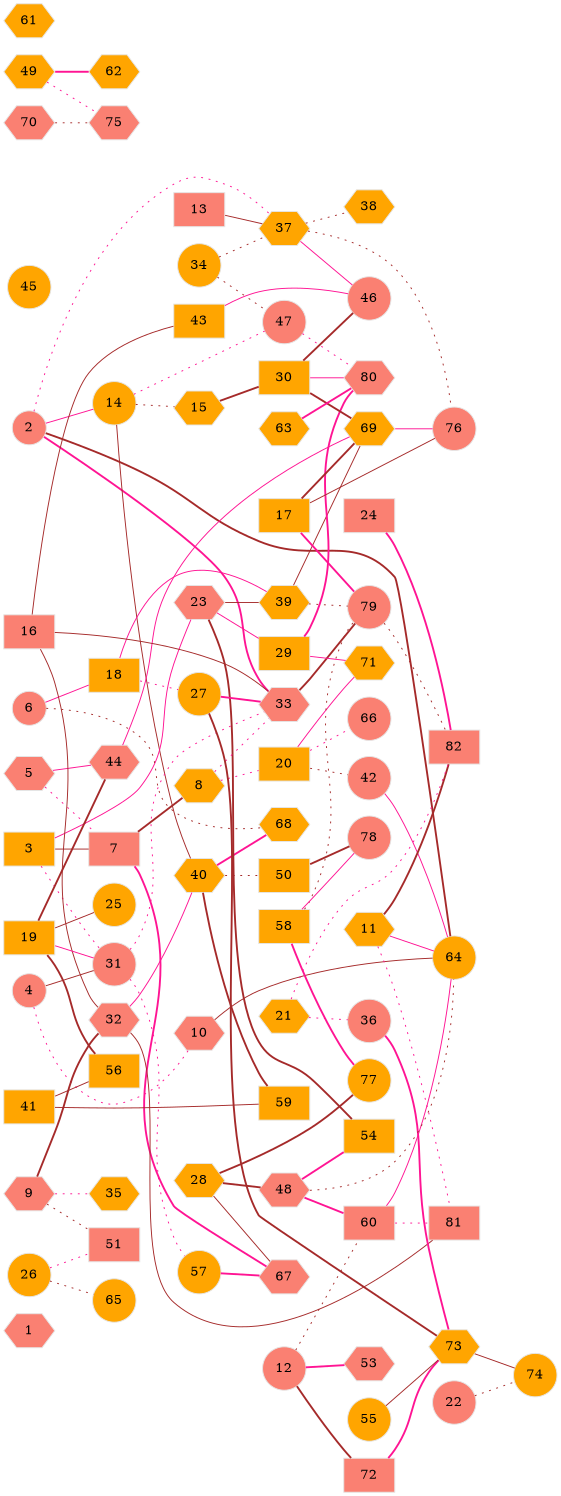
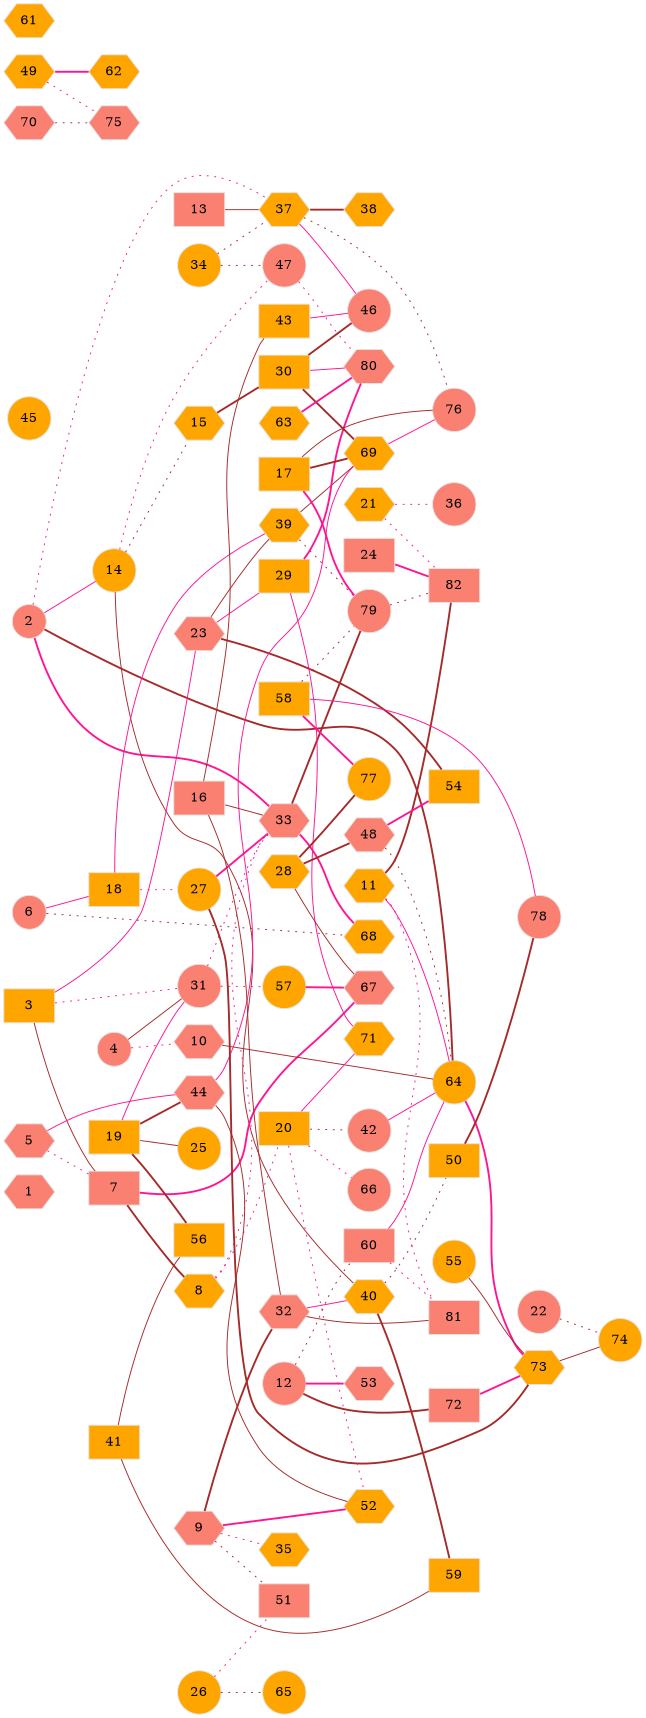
(327, 218) -> (327, 210)
(242, 850) -> (327, 879)
(420, 1181) -> (491, 1229)
(324, 1205) -> none
none -> (369, 1506)
